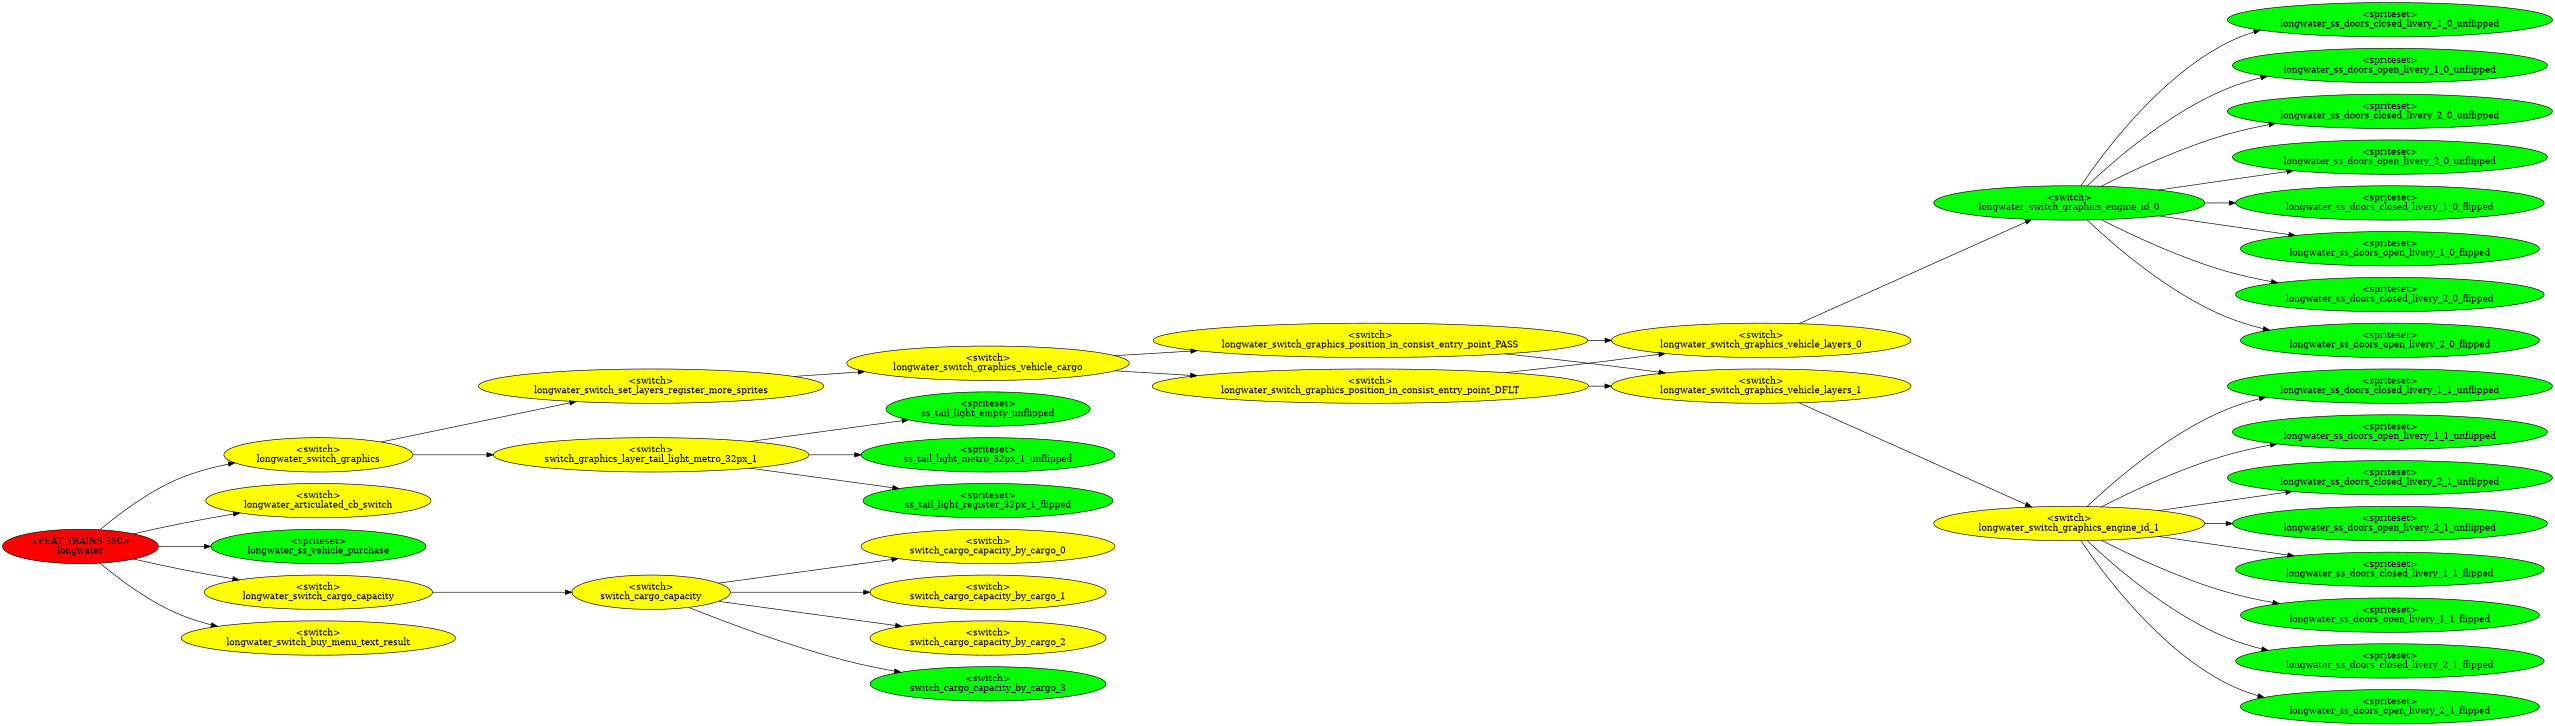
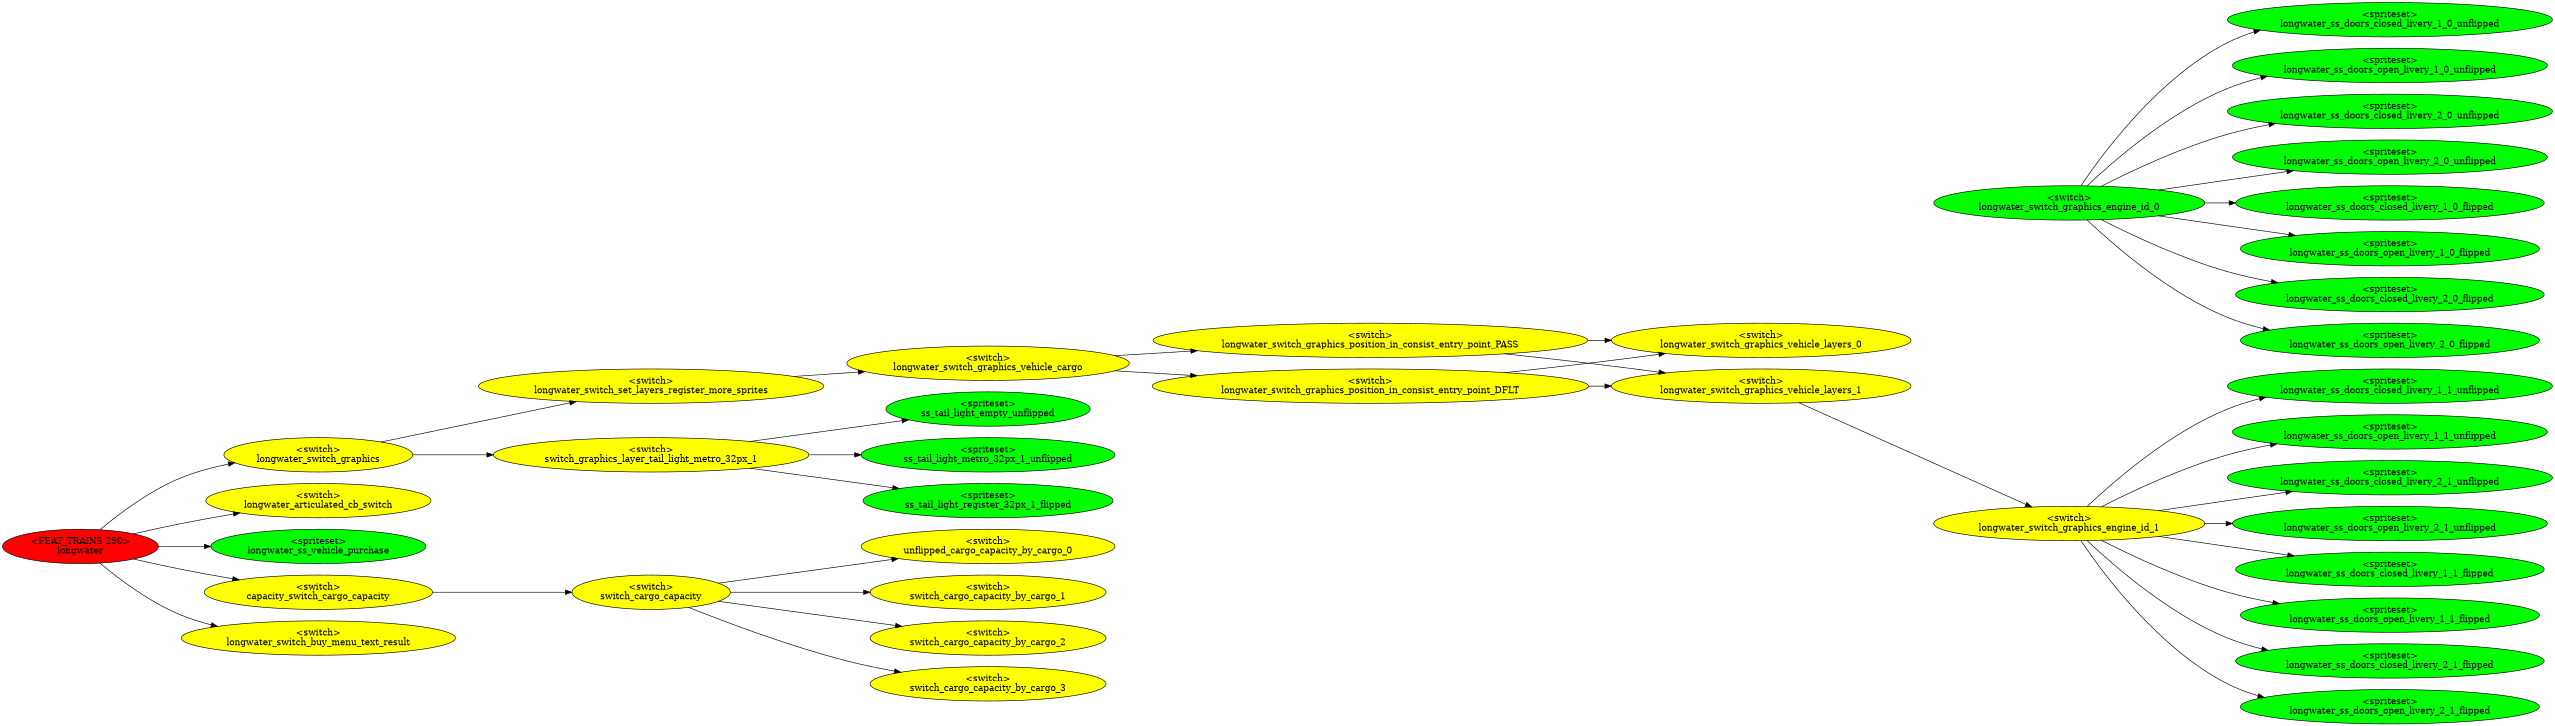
(1912, 273) -> none
(988, 546) -> (988, 546)
(318, 592) -> (318, 592)
(988, 684) -> (988, 684)
